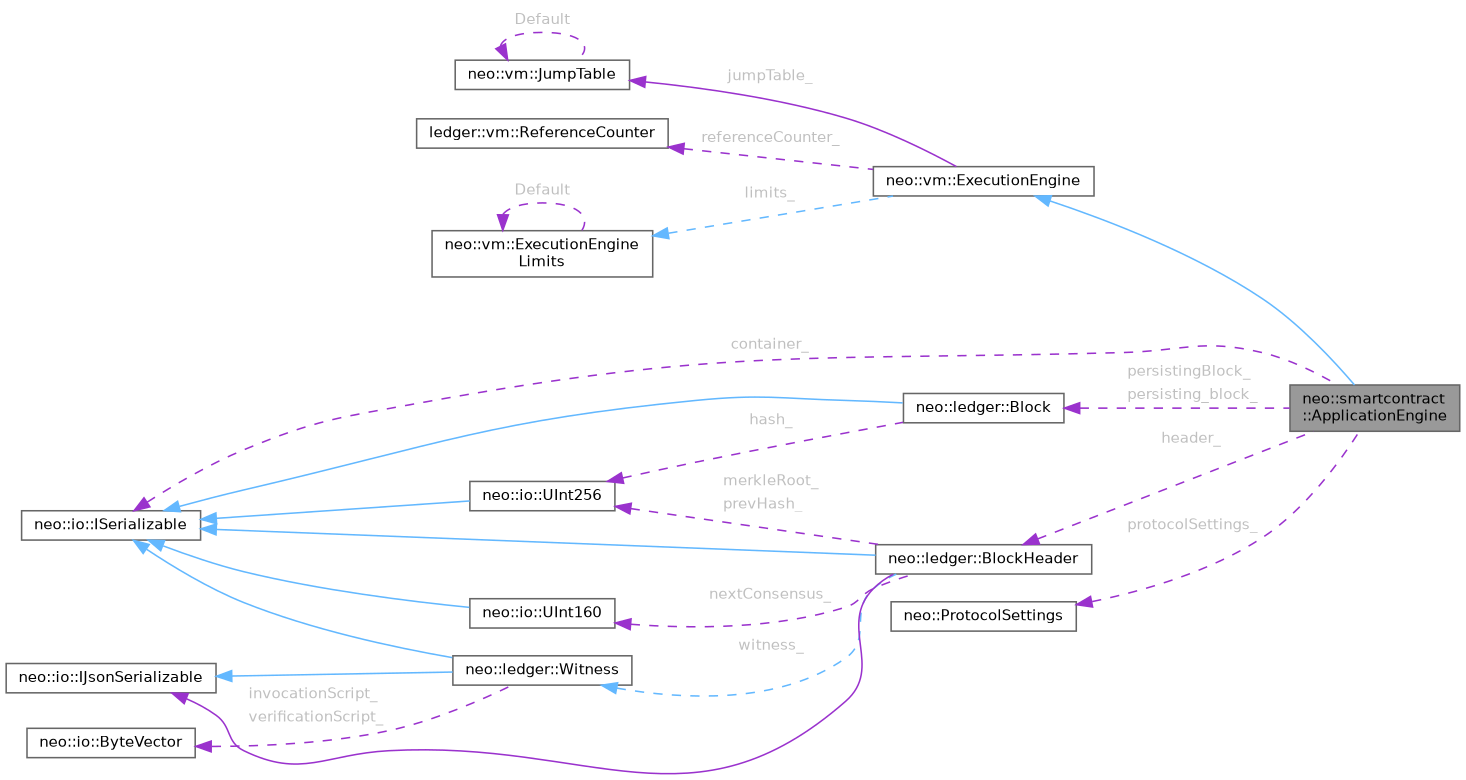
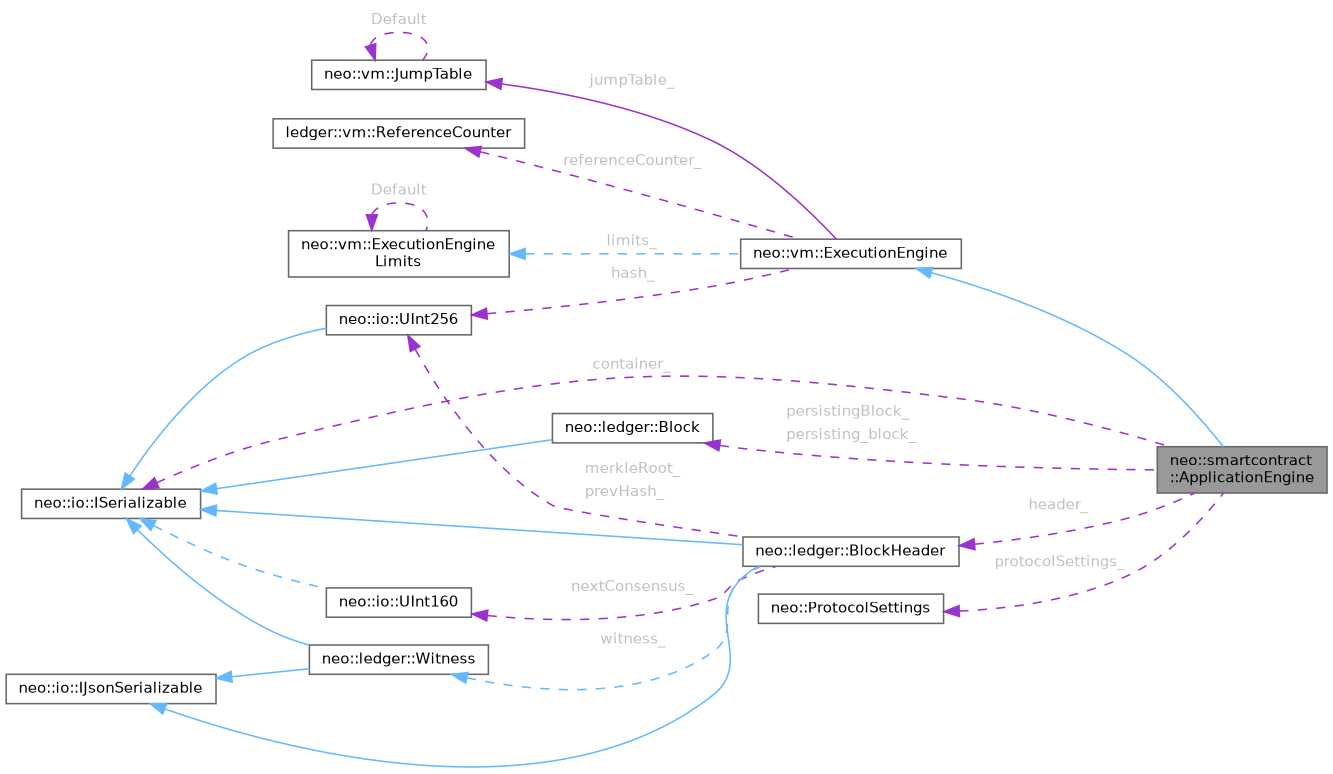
(763, 449) -> (642, 297)
(314, 586) -> (238, 563)
(111, 743) -> none
(585, 766) -> (516, 764)
